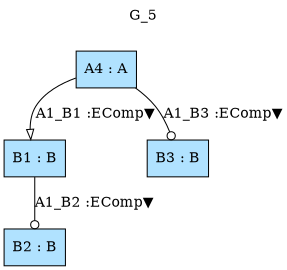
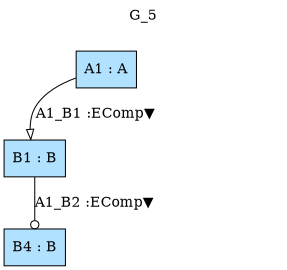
(106, 70) -> (106, 70)
(178, 158) -> none
(35, 247) -> (35, 247)
